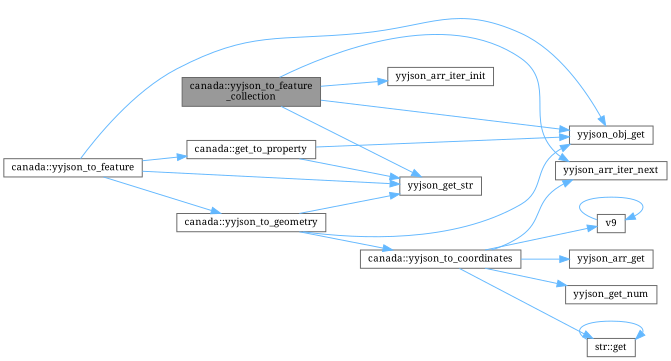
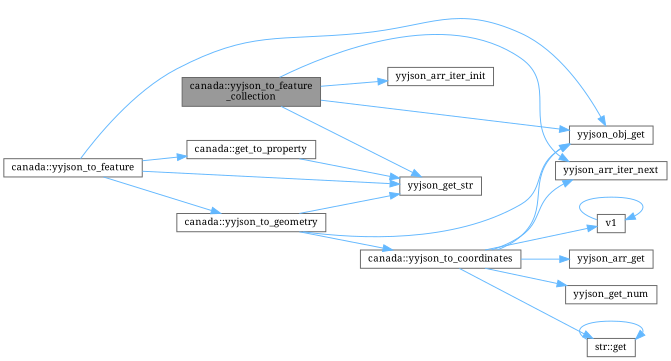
(438, 142) -> (538, 198)
(611, 224) -> (611, 224)
